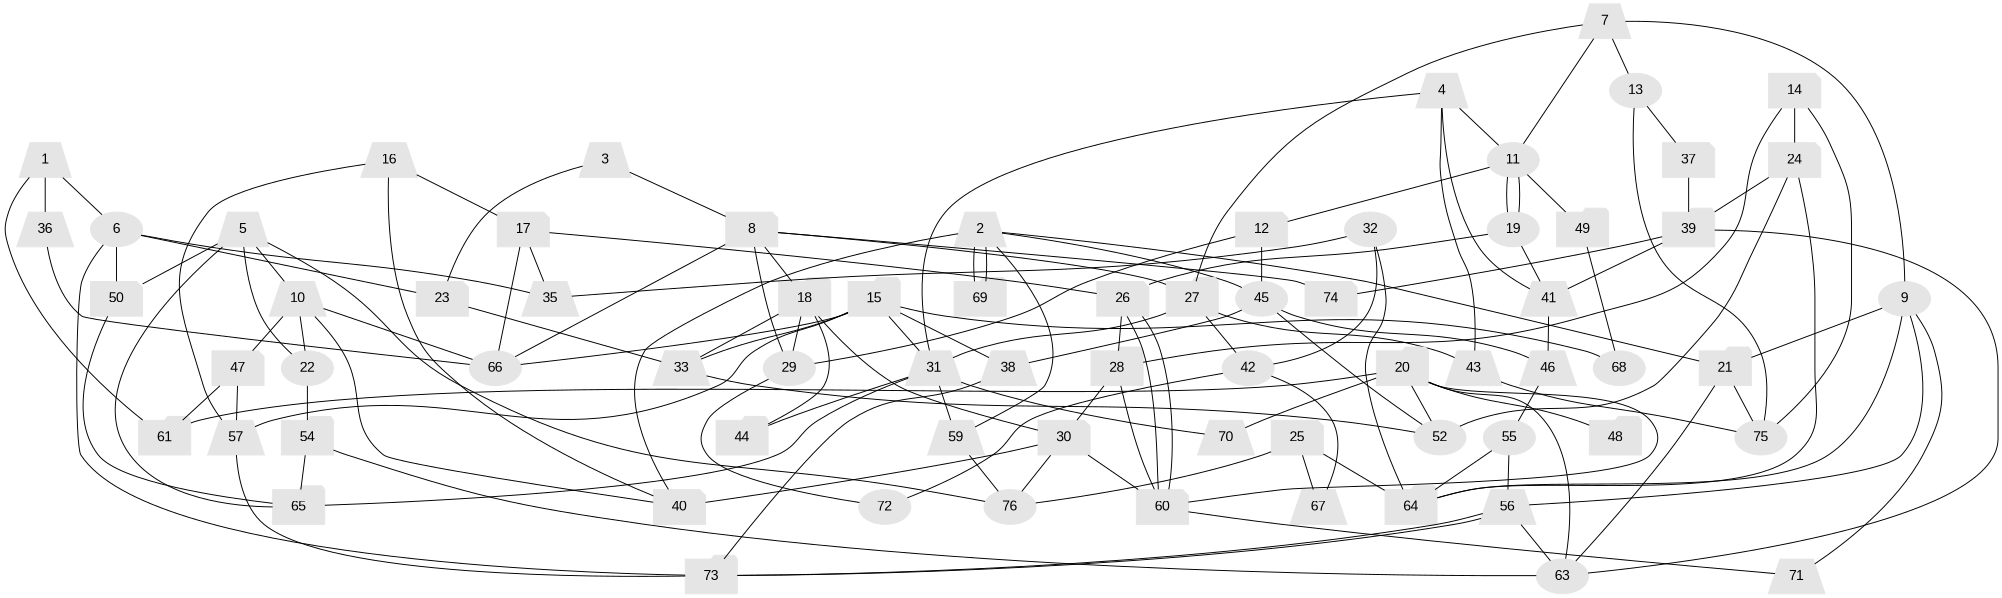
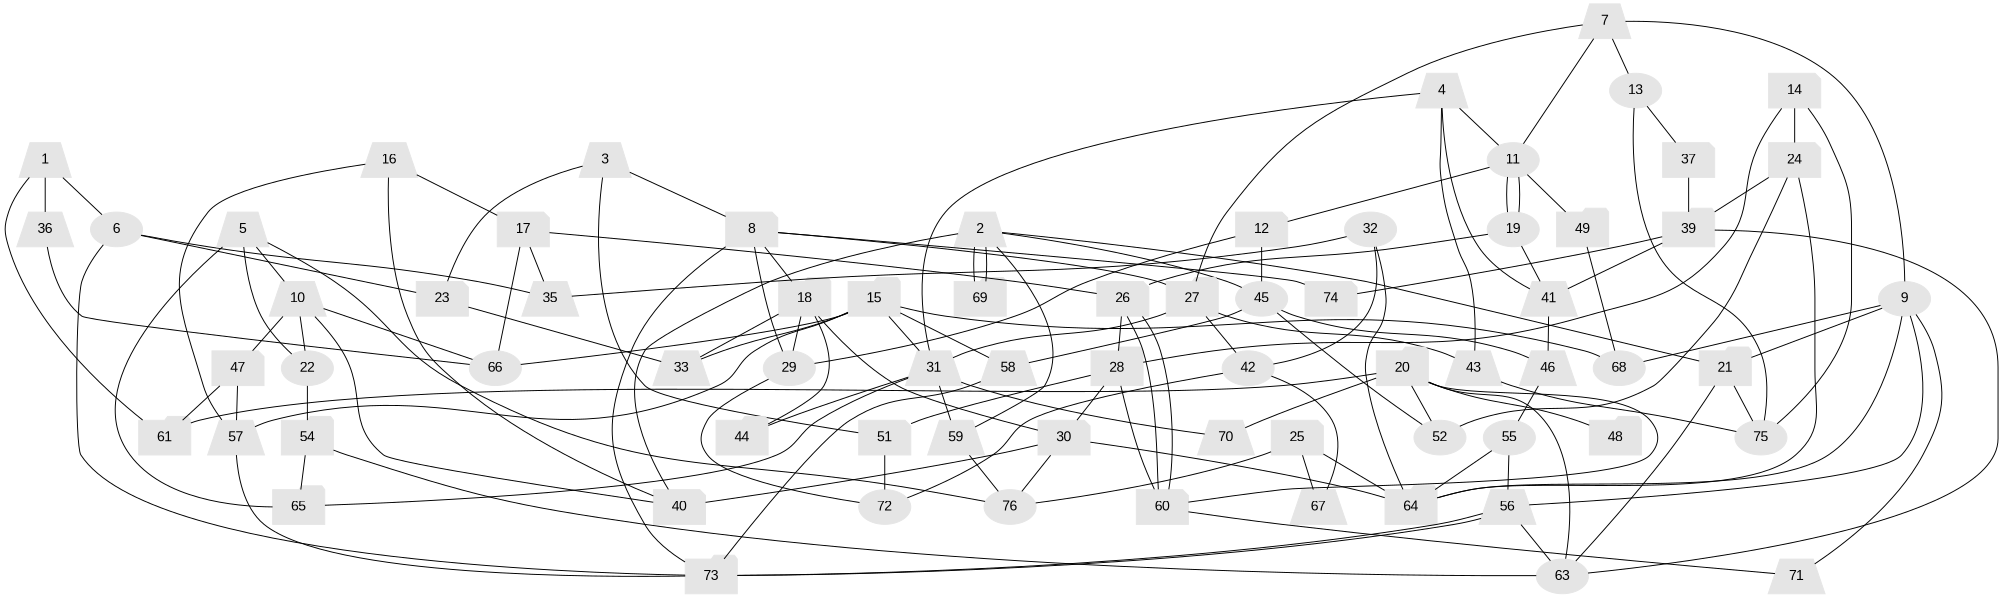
(117, 299) -> none
(620, 301) -> (616, 397)
none -> (1762, 333)
(1008, 368) -> (1008, 368)
(1096, 407) -> none
none -> (885, 438)
(1113, 472) -> (1246, 467)
